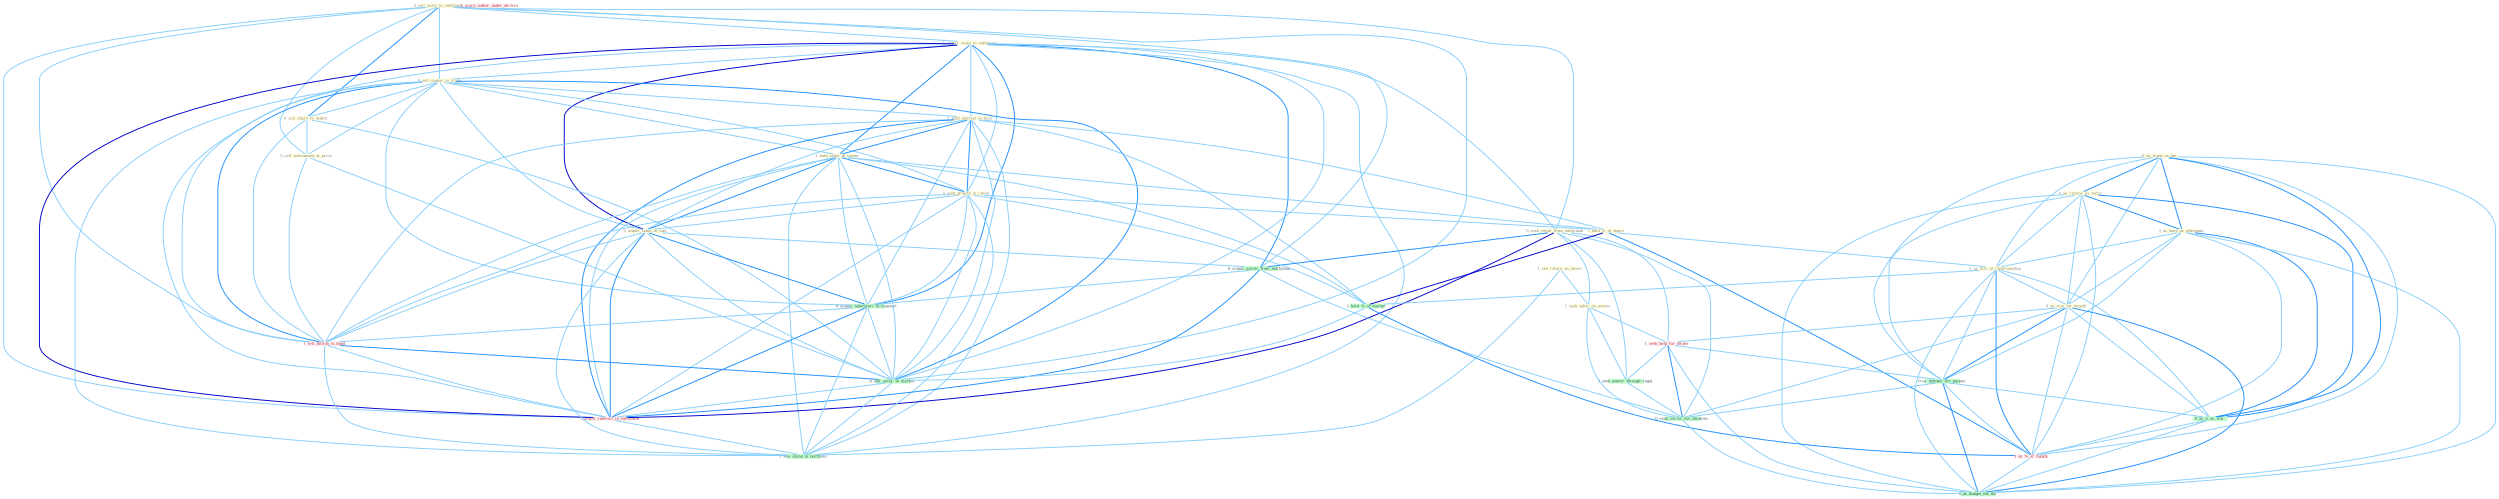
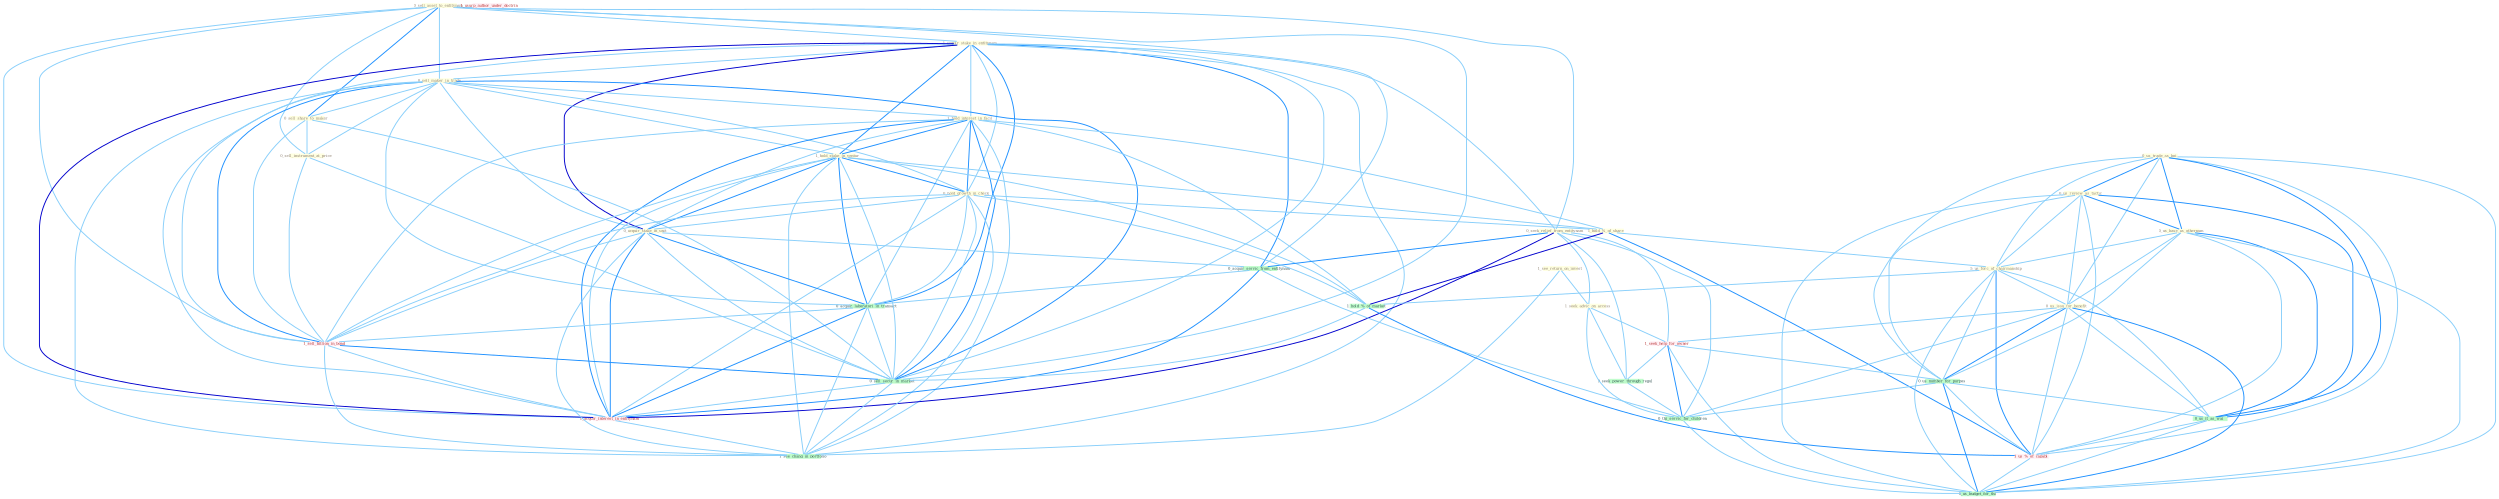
(847, 232) -> (847, 232)
(981, 264) -> (981, 264)
(1996, 269) -> (1996, 269)
(1682, 419) -> (1682, 419)
